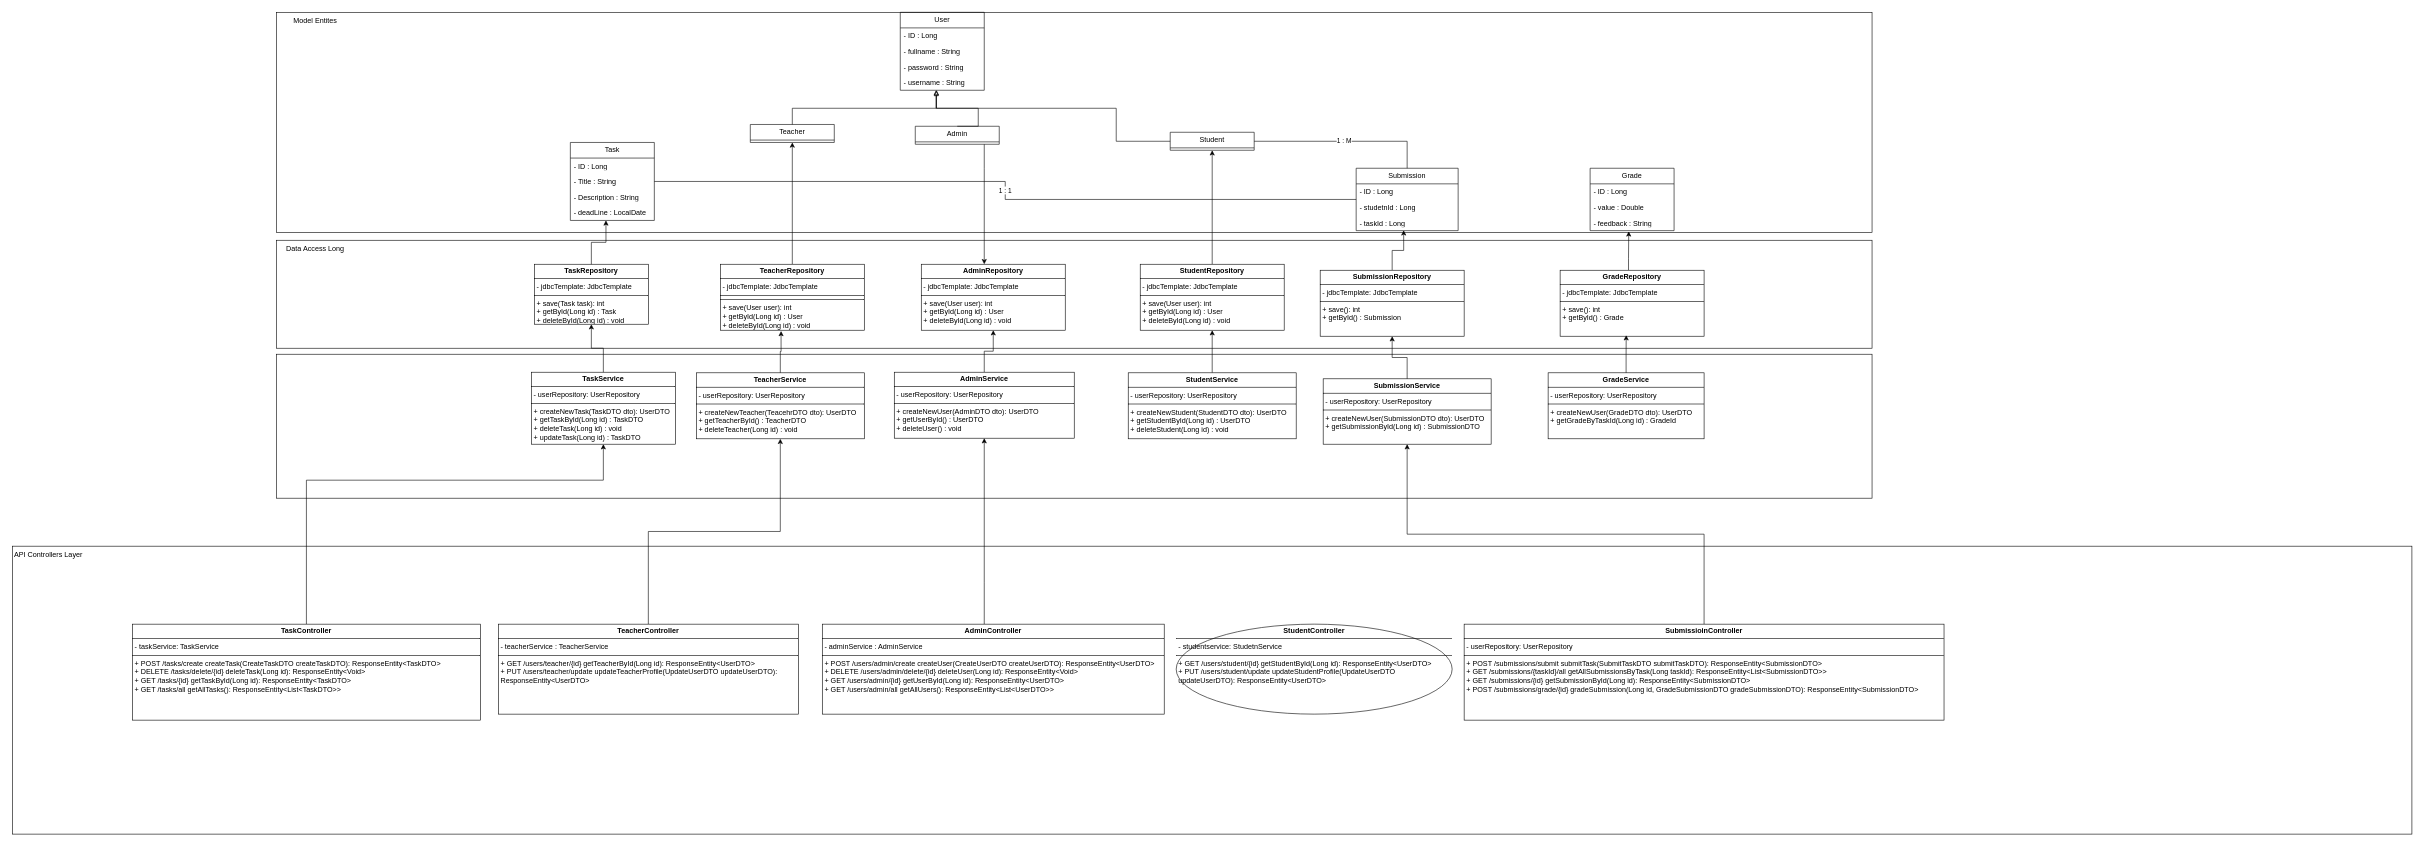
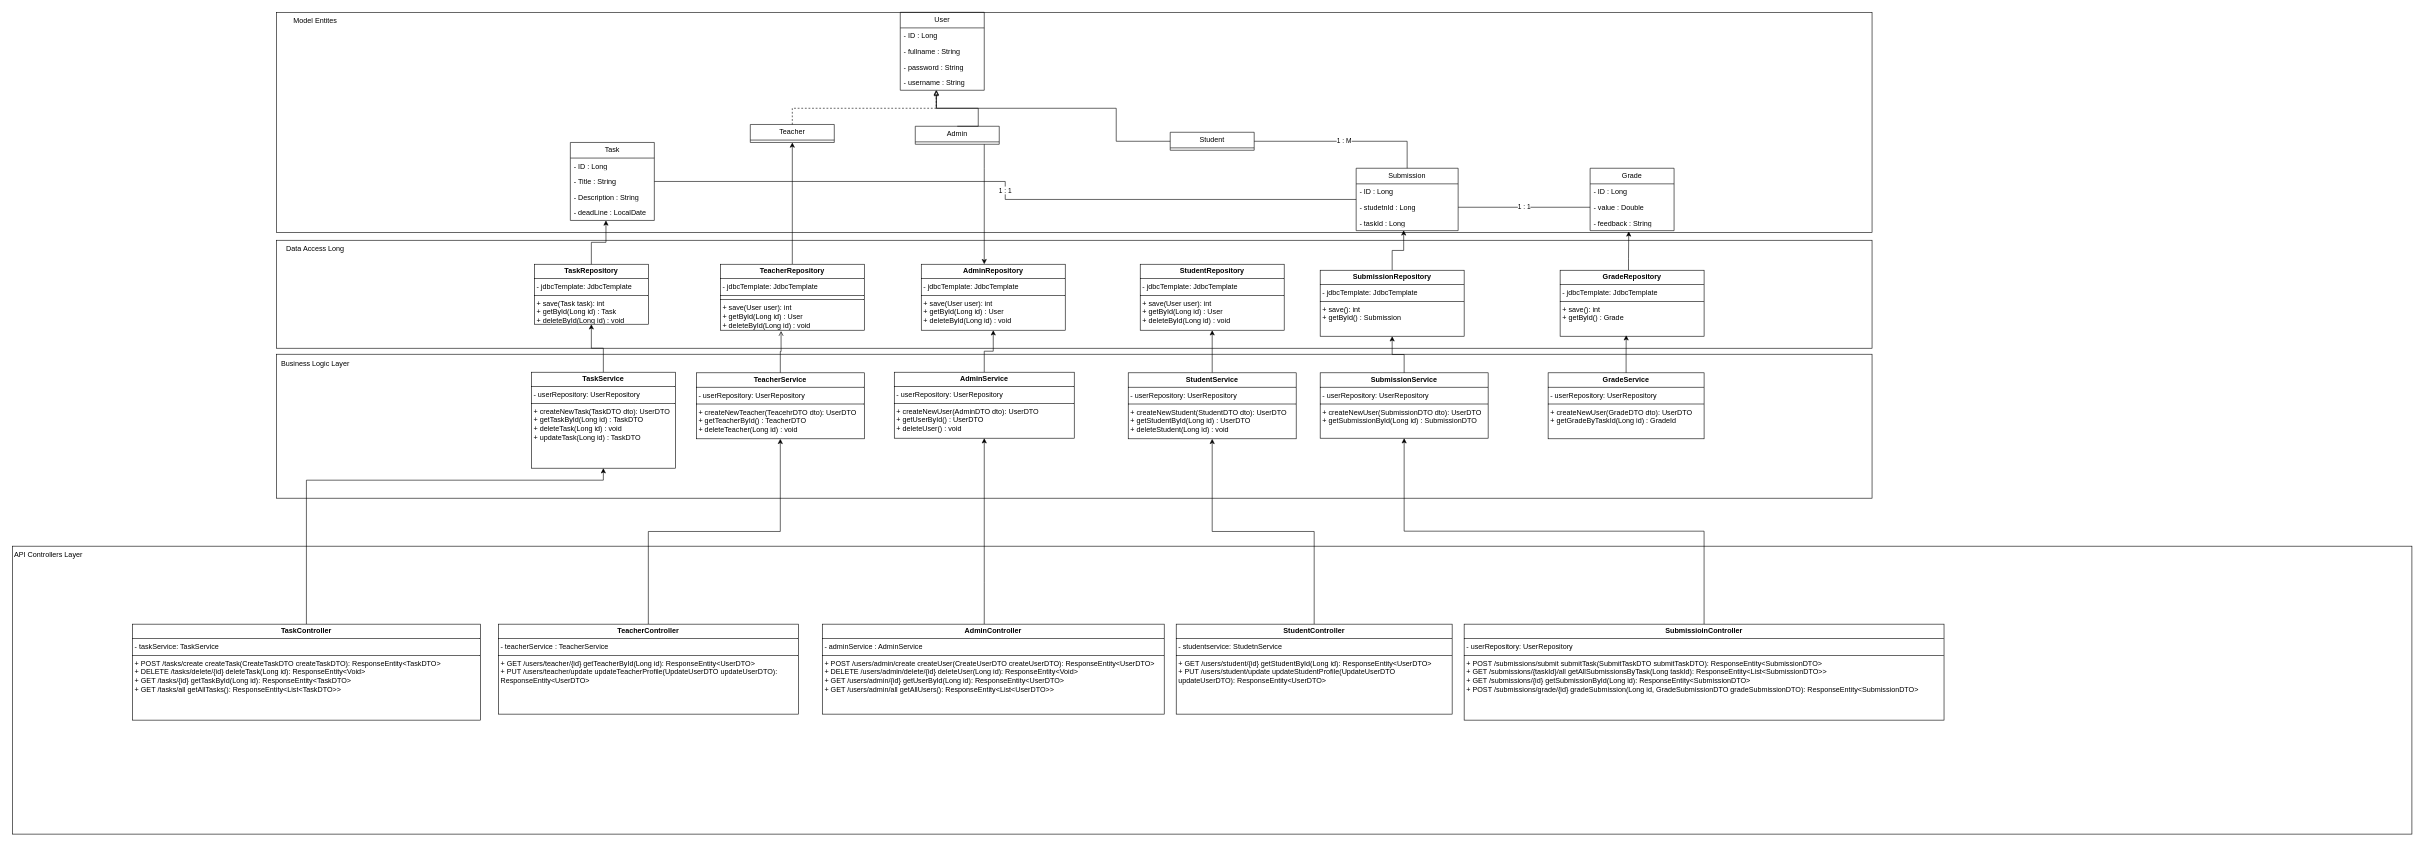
(856, 108) -> (856, 108)
(1212, 155) -> none
none -> (1526, 207)
(781, 336) -> (781, 335)
none -> (315, 364)
(603, 408) -> (603, 420)
(1407, 412) -> (1404, 406)
none -> (1262, 532)
(1314, 669) -> (1314, 669)
